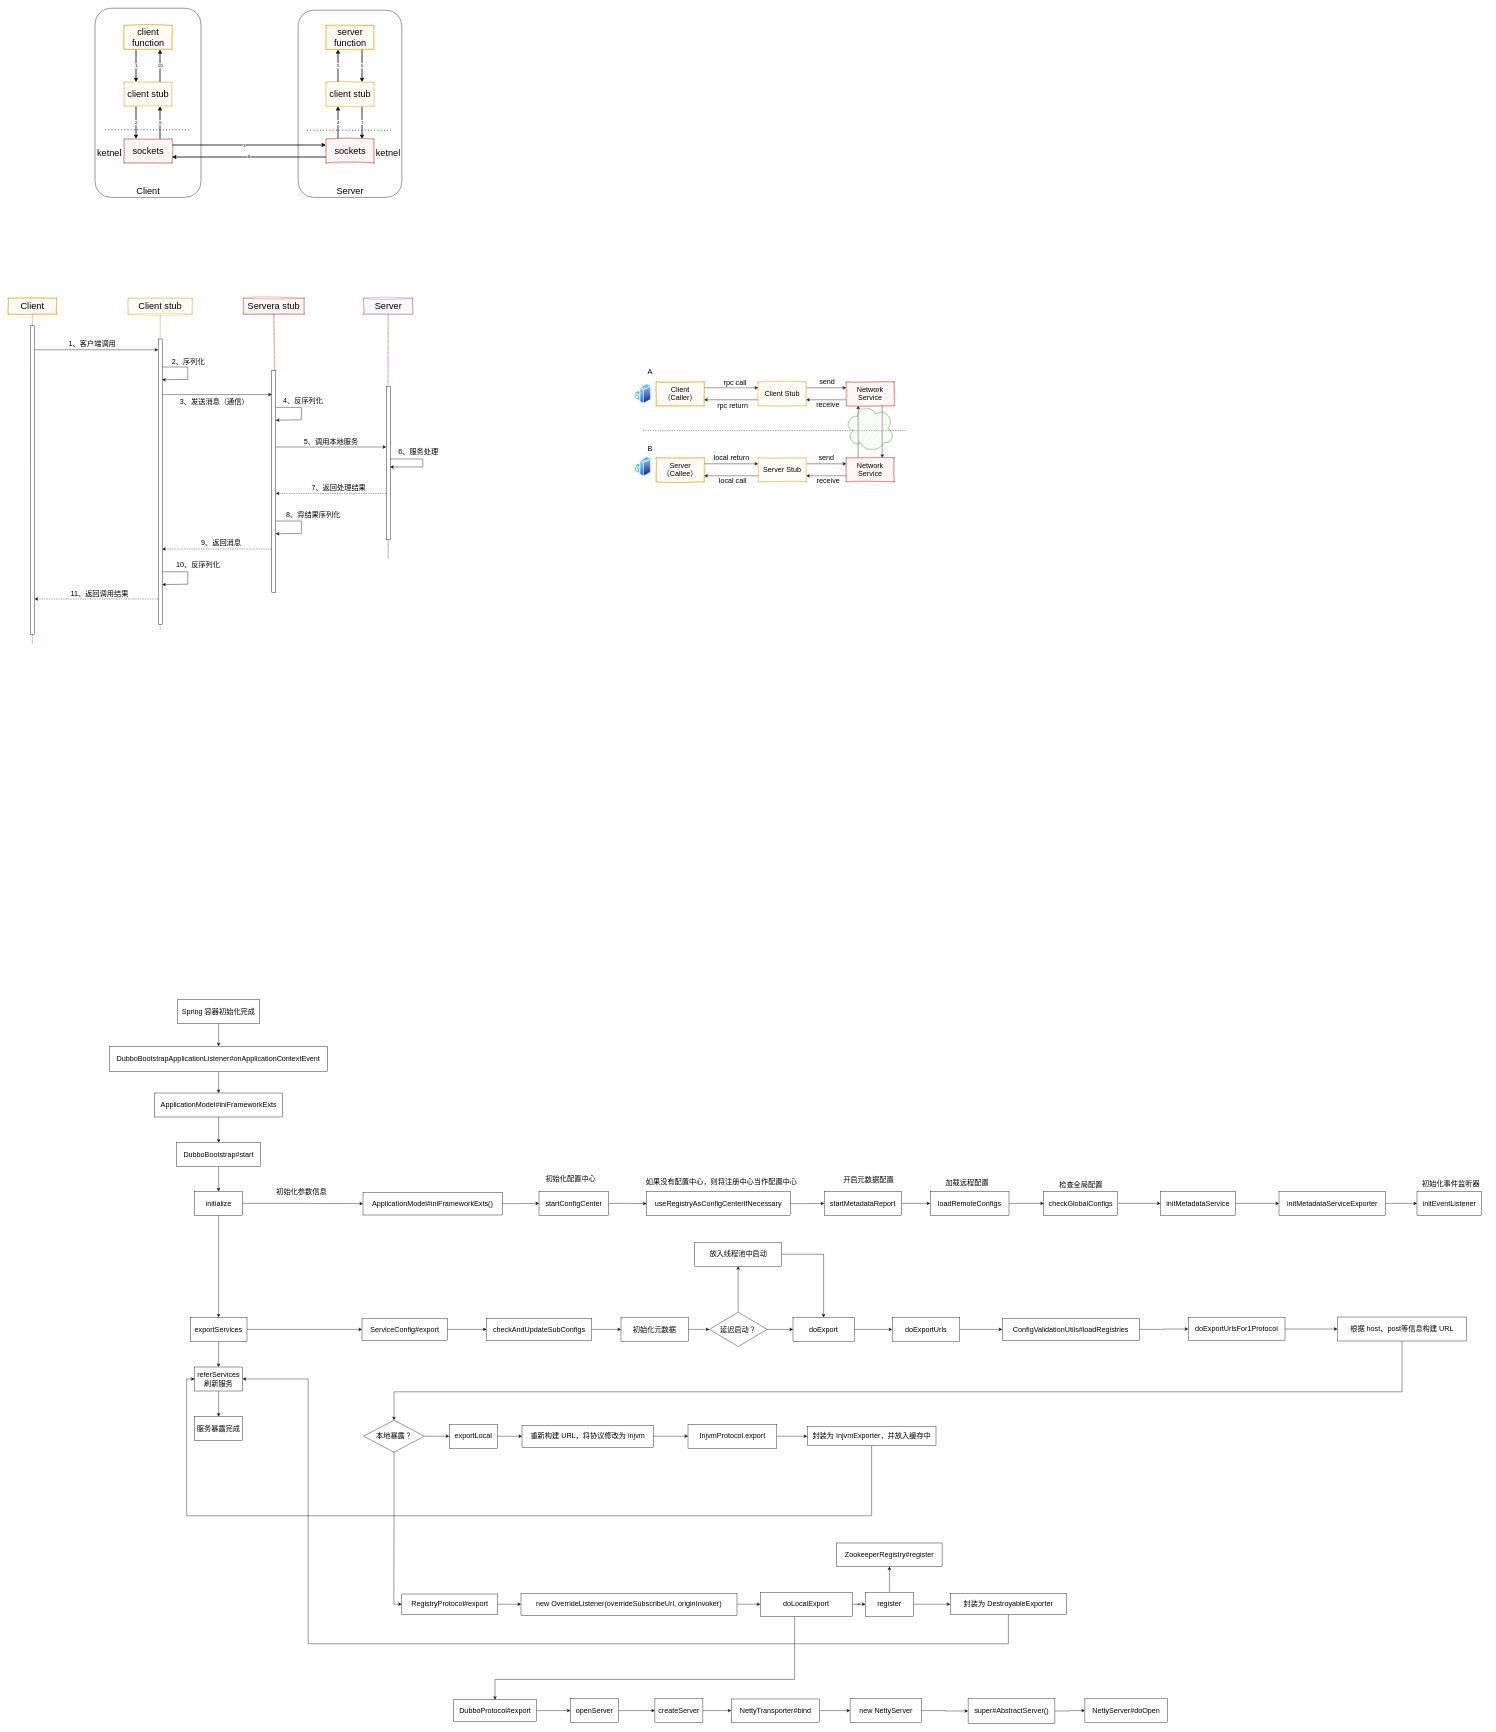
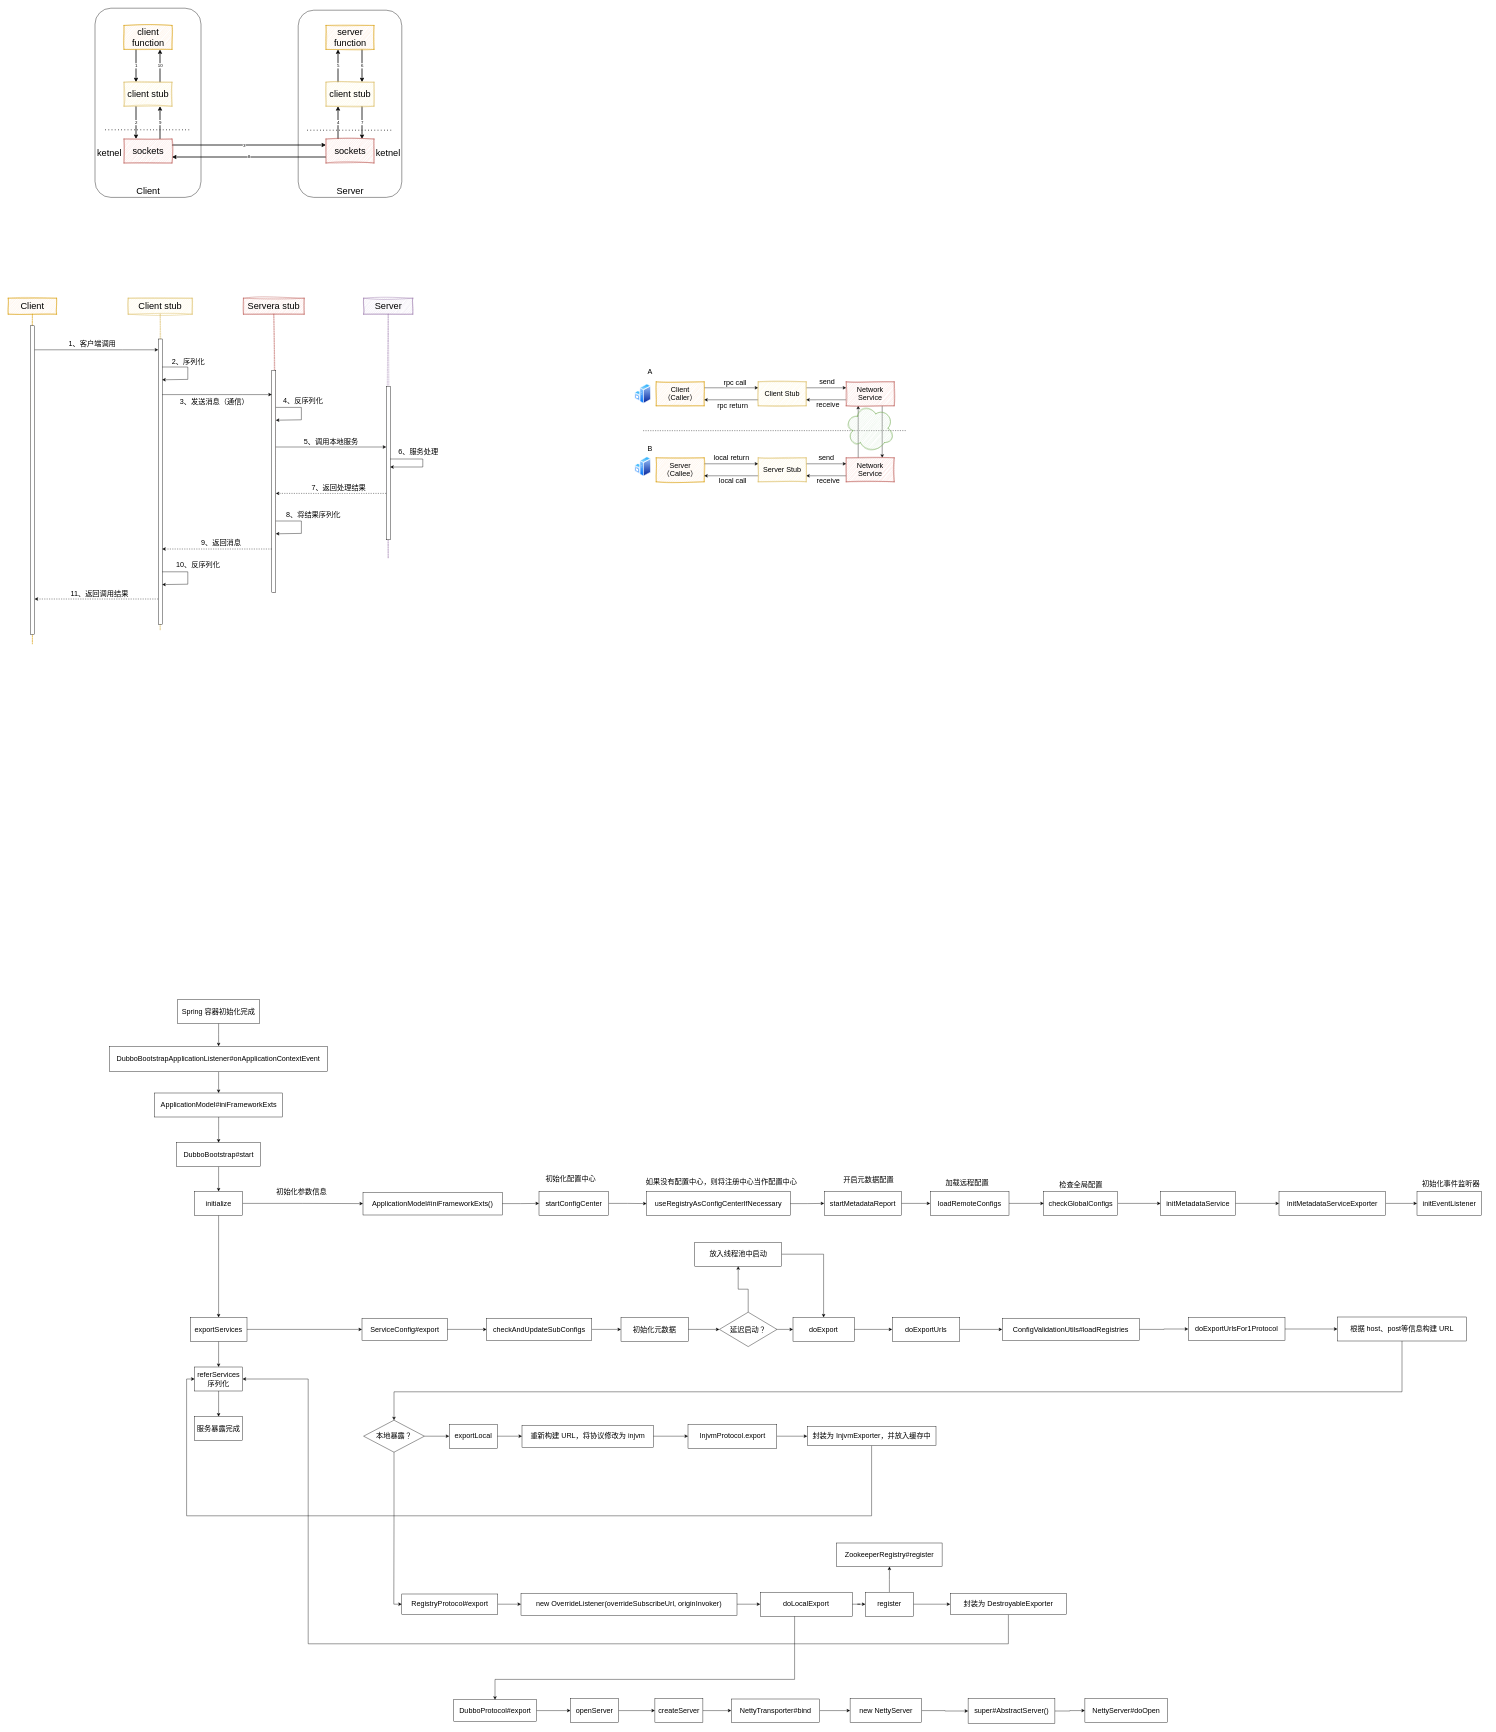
(738, 1329) -> (748, 1329)
(219, 1379) -> (219, 1379)
